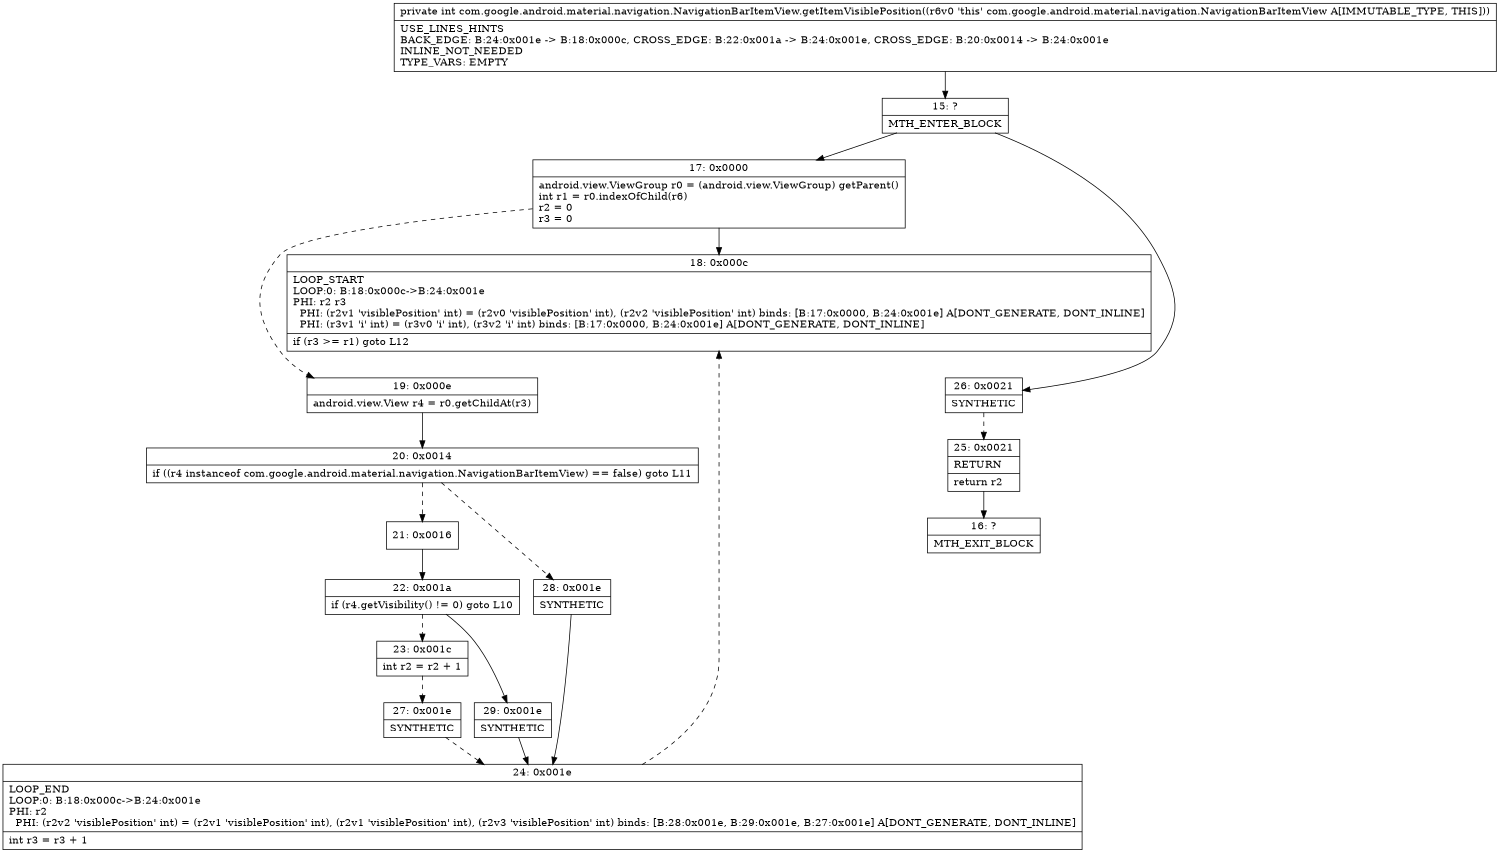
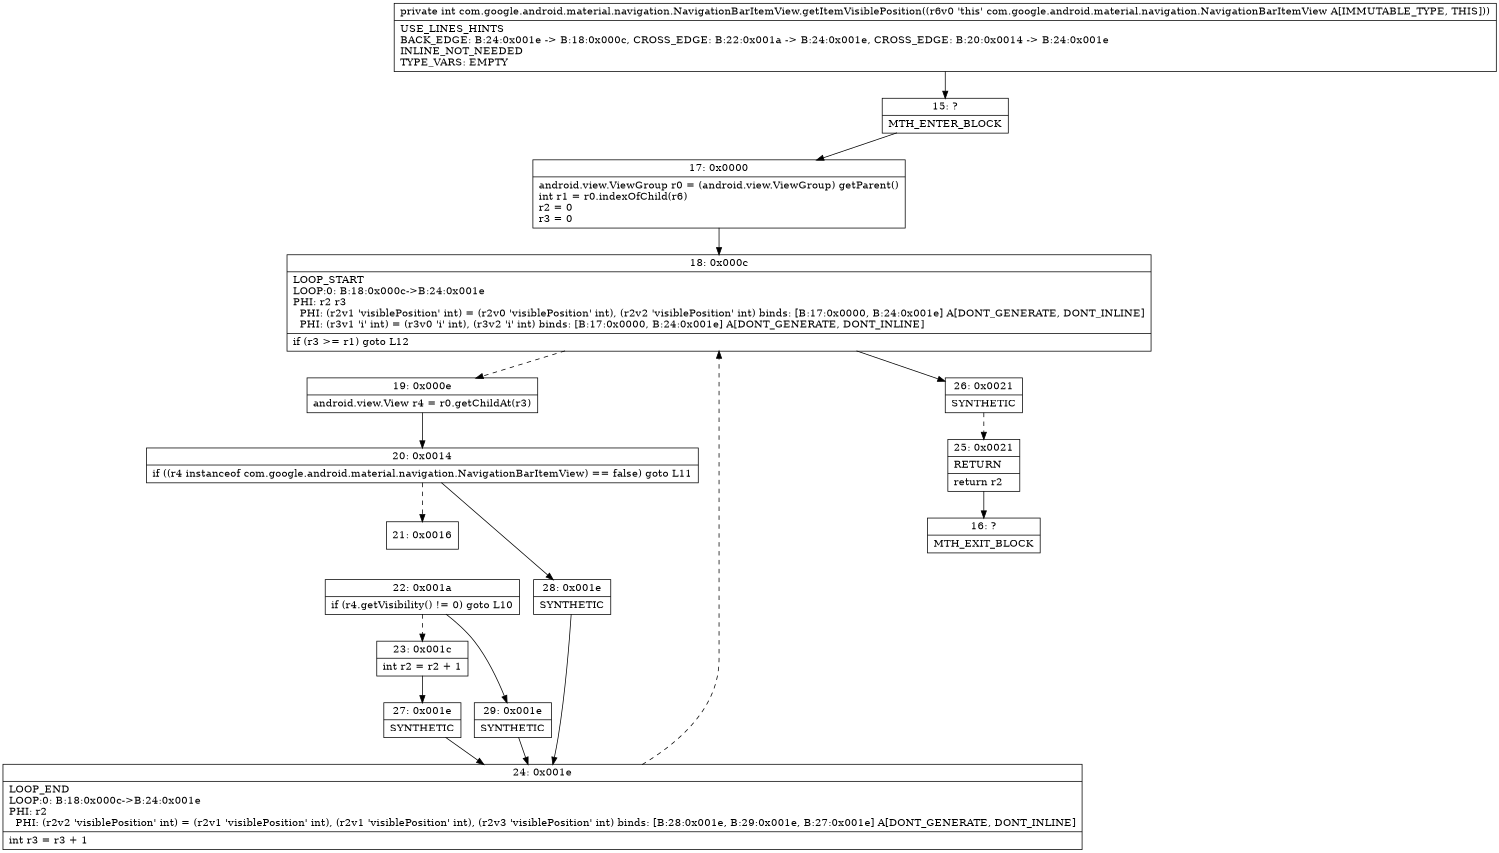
(334, 235) -> (524, 363)
(1165, 269) -> (897, 365)
(495, 529) -> (495, 529)
(422, 561) -> none
(422, 686) -> (422, 686)
(462, 749) -> (462, 749)
